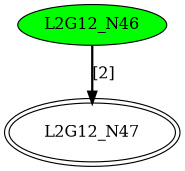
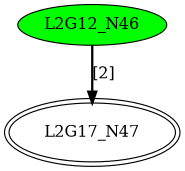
(92, 132) -> (92, 132)
